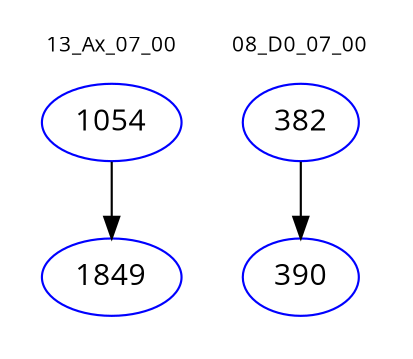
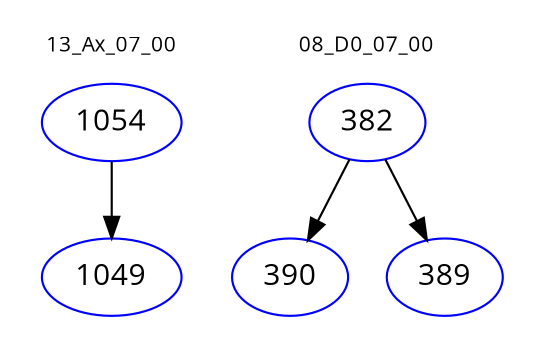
(112, 277) -> (112, 277)
none -> (445, 277)
